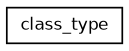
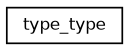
(65, 25) -> (65, 25)
